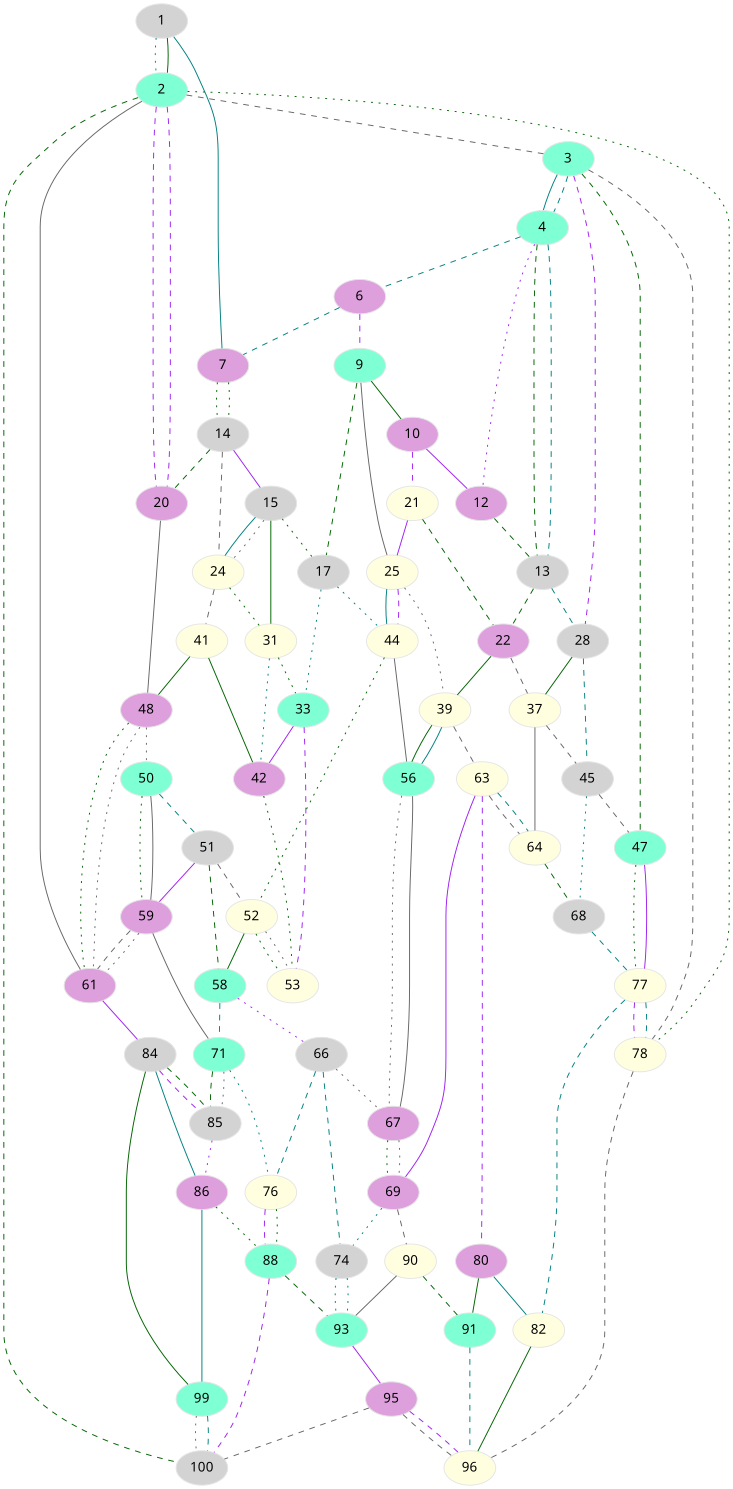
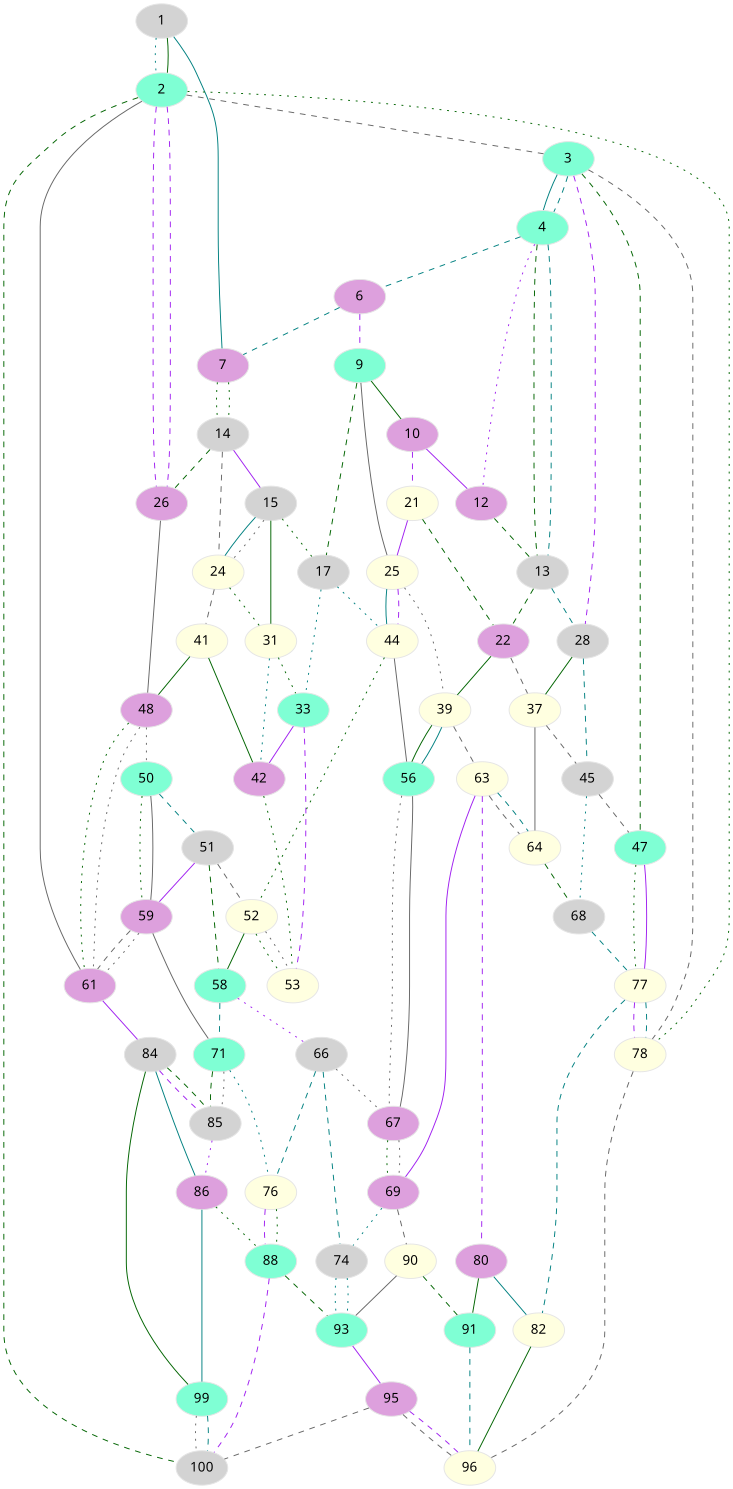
(162, 503) -> (162, 503)
